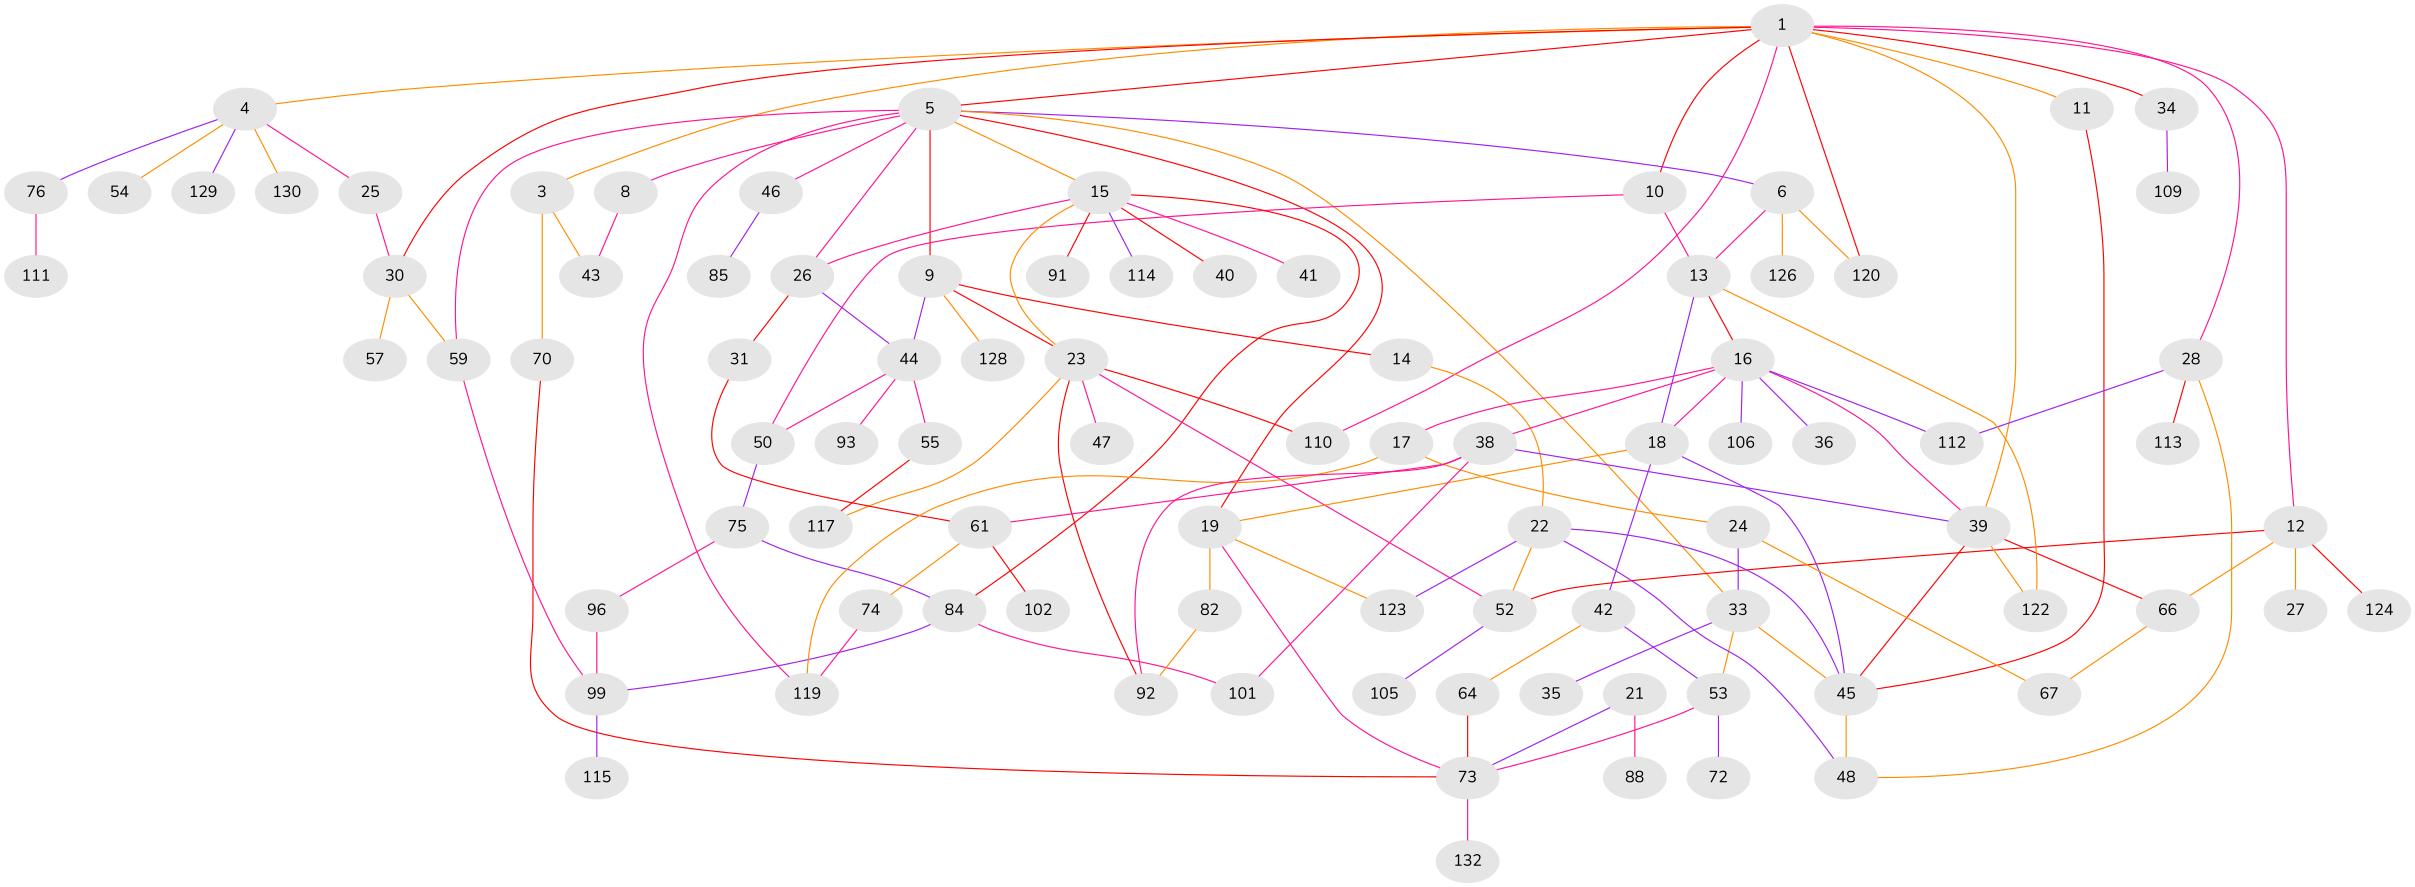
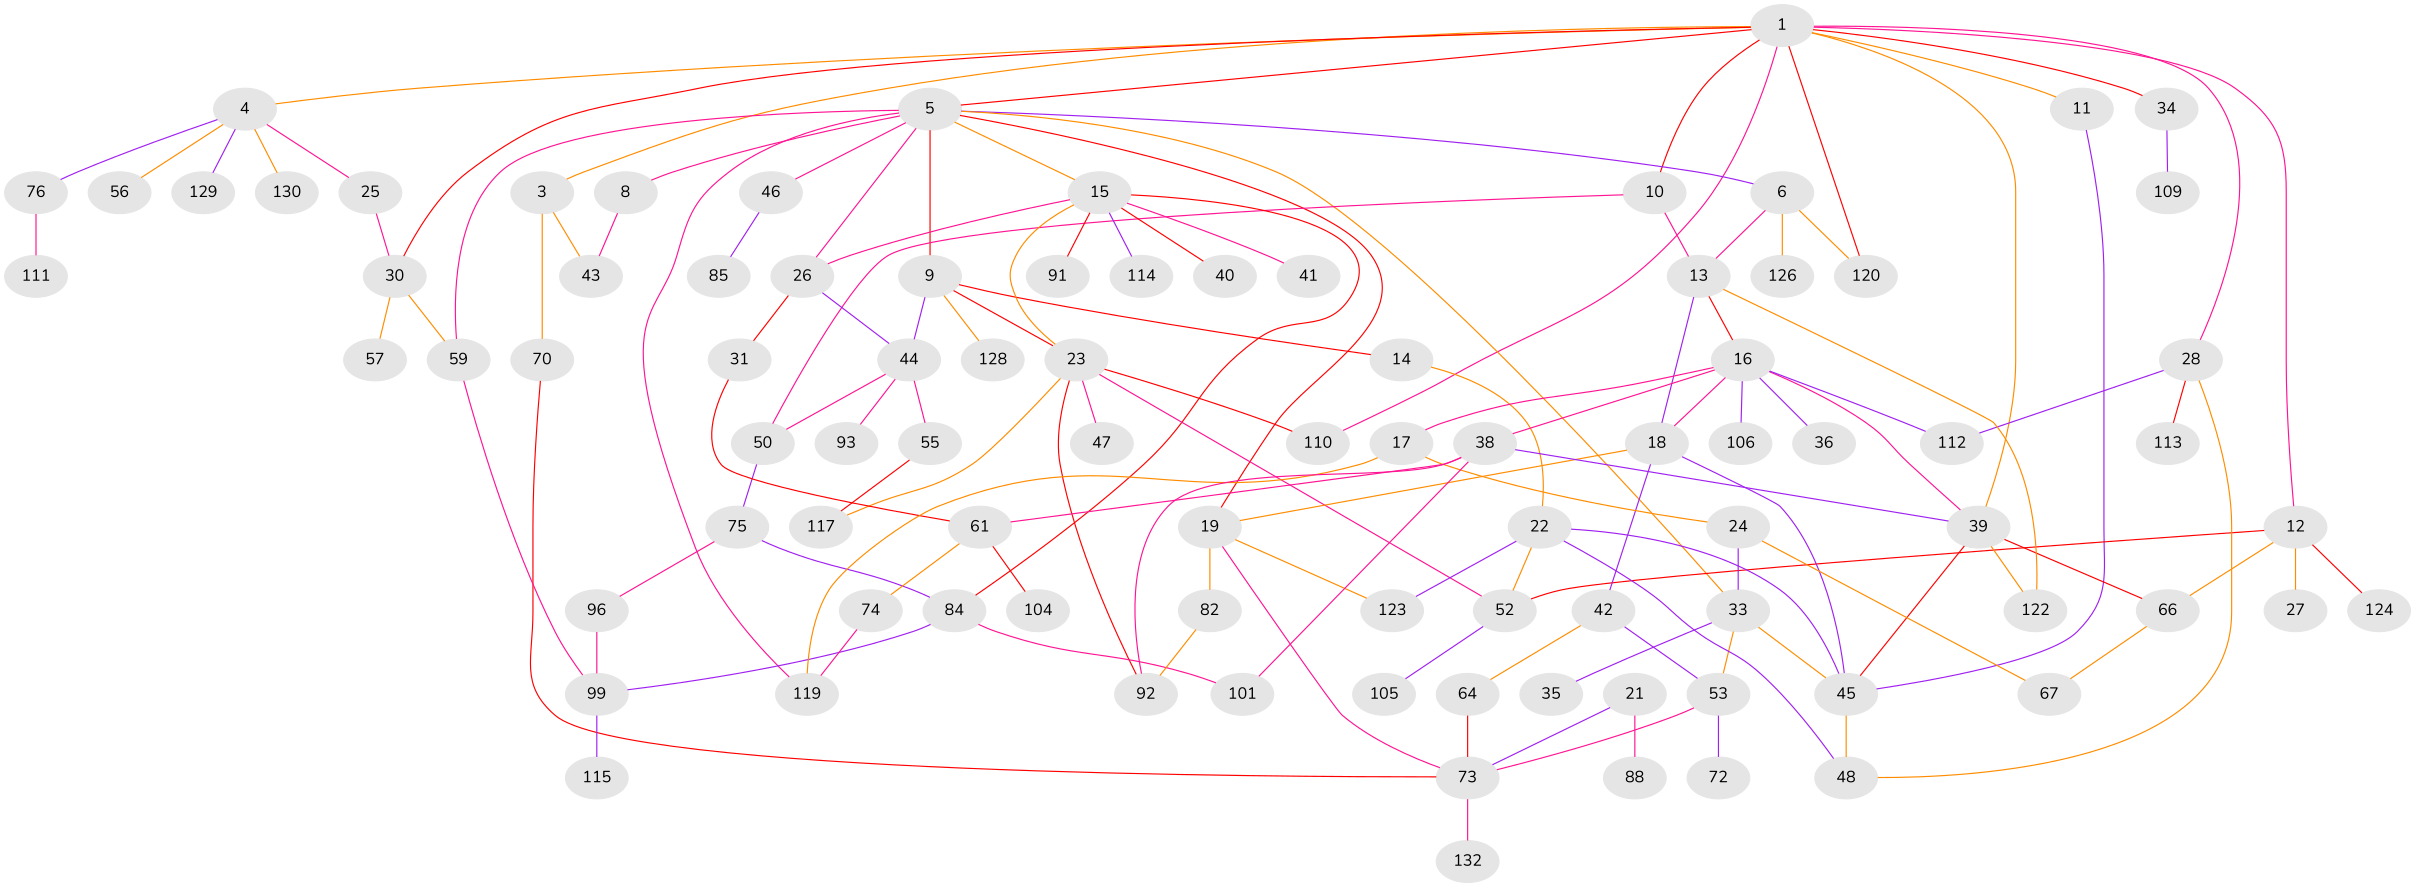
(120, 193) -> (120, 193)
(2104, 489) -> (2104, 489)
(1038, 611) -> (1038, 611)
